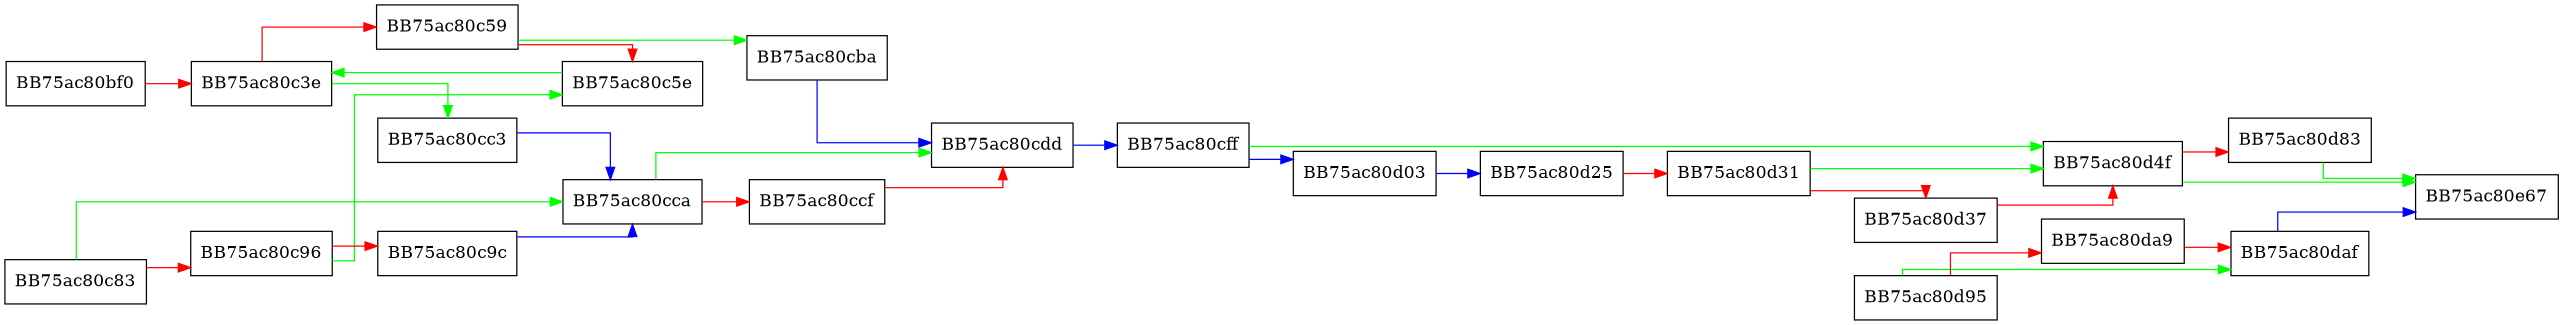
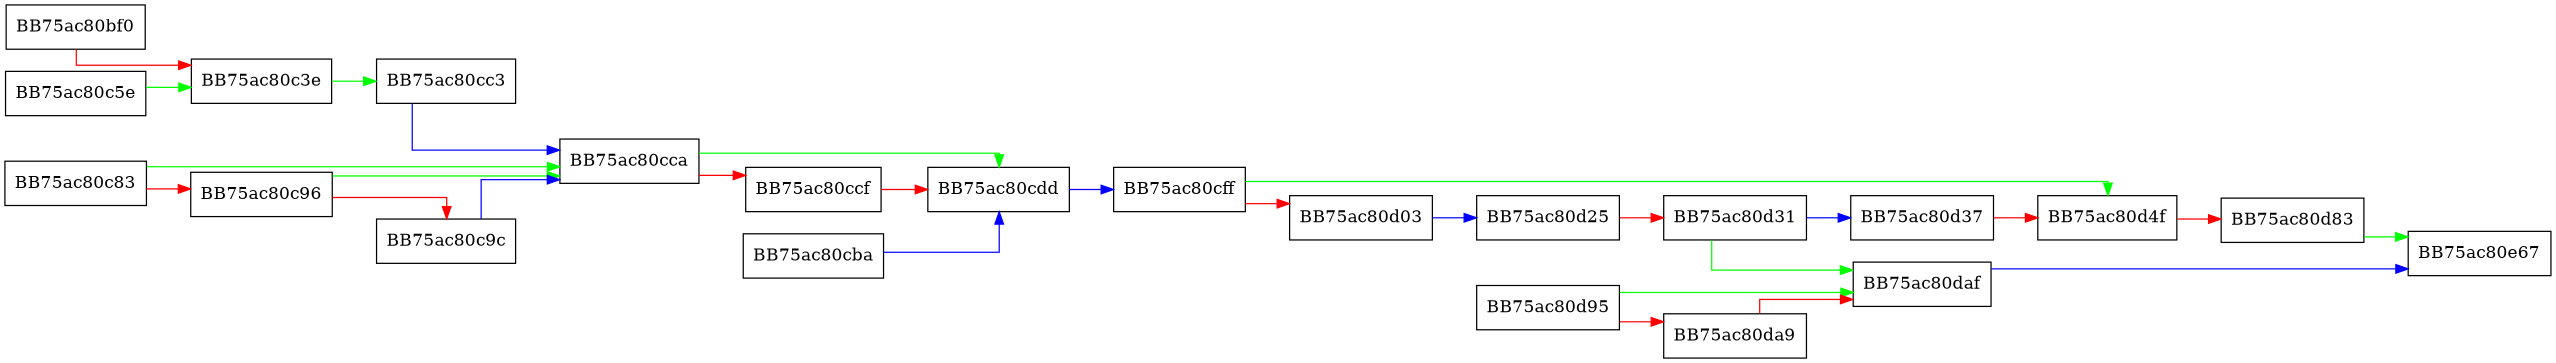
(447, 27) -> none
(358, 95) -> (440, 176)
(1265, 159) -> (1261, 204)
(1921, 169) -> (1761, 270)
(2293, 182) -> none
(1869, 191) -> (1823, 218)
